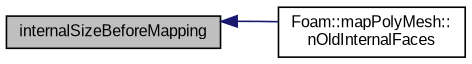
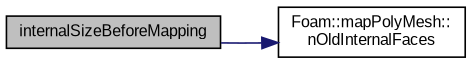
(258, 21) -> (241, 43)
